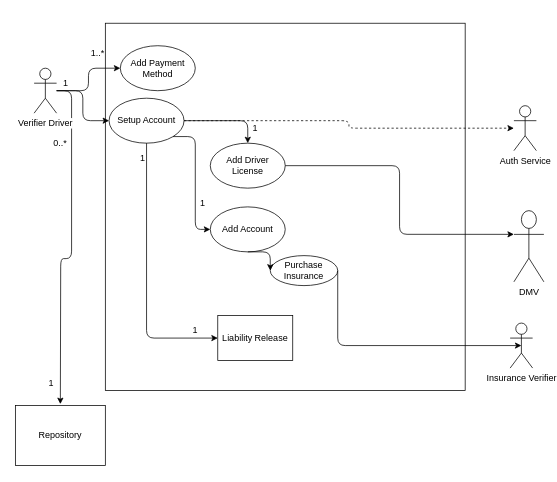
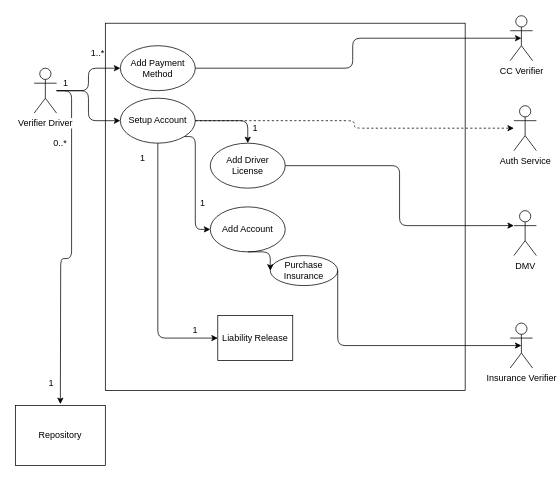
none -> (522, 38)
none -> (353, 50)
(147, 120) -> (158, 120)
(529, 246) -> (525, 233)
